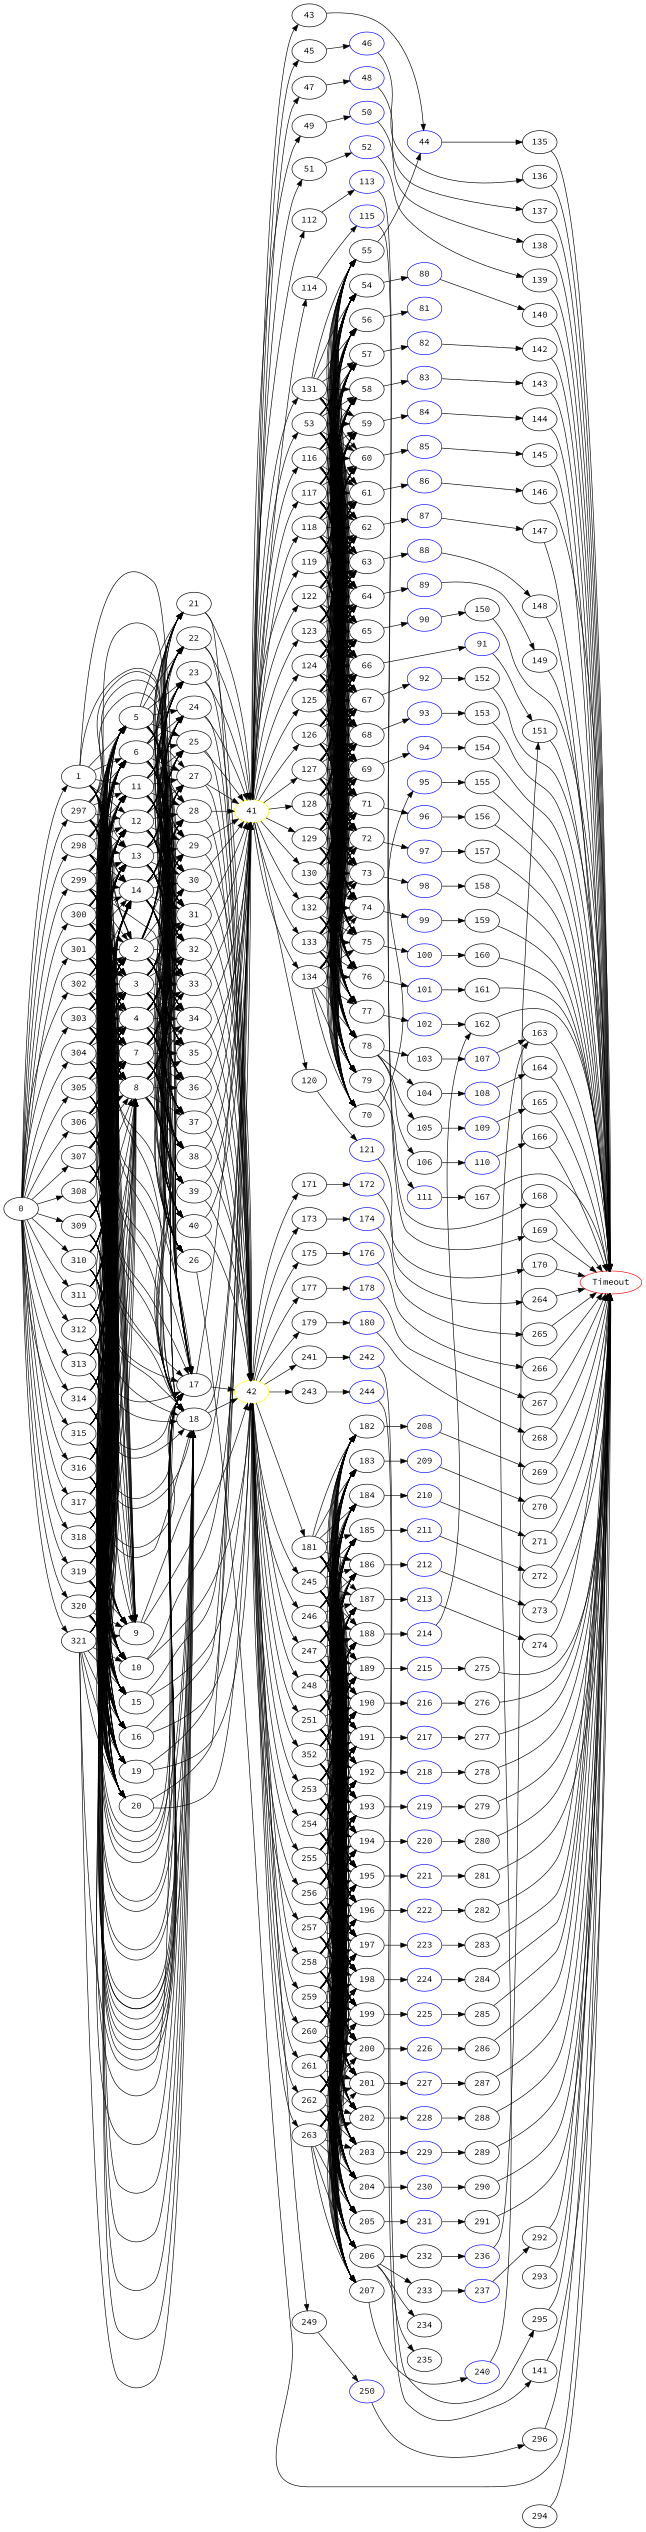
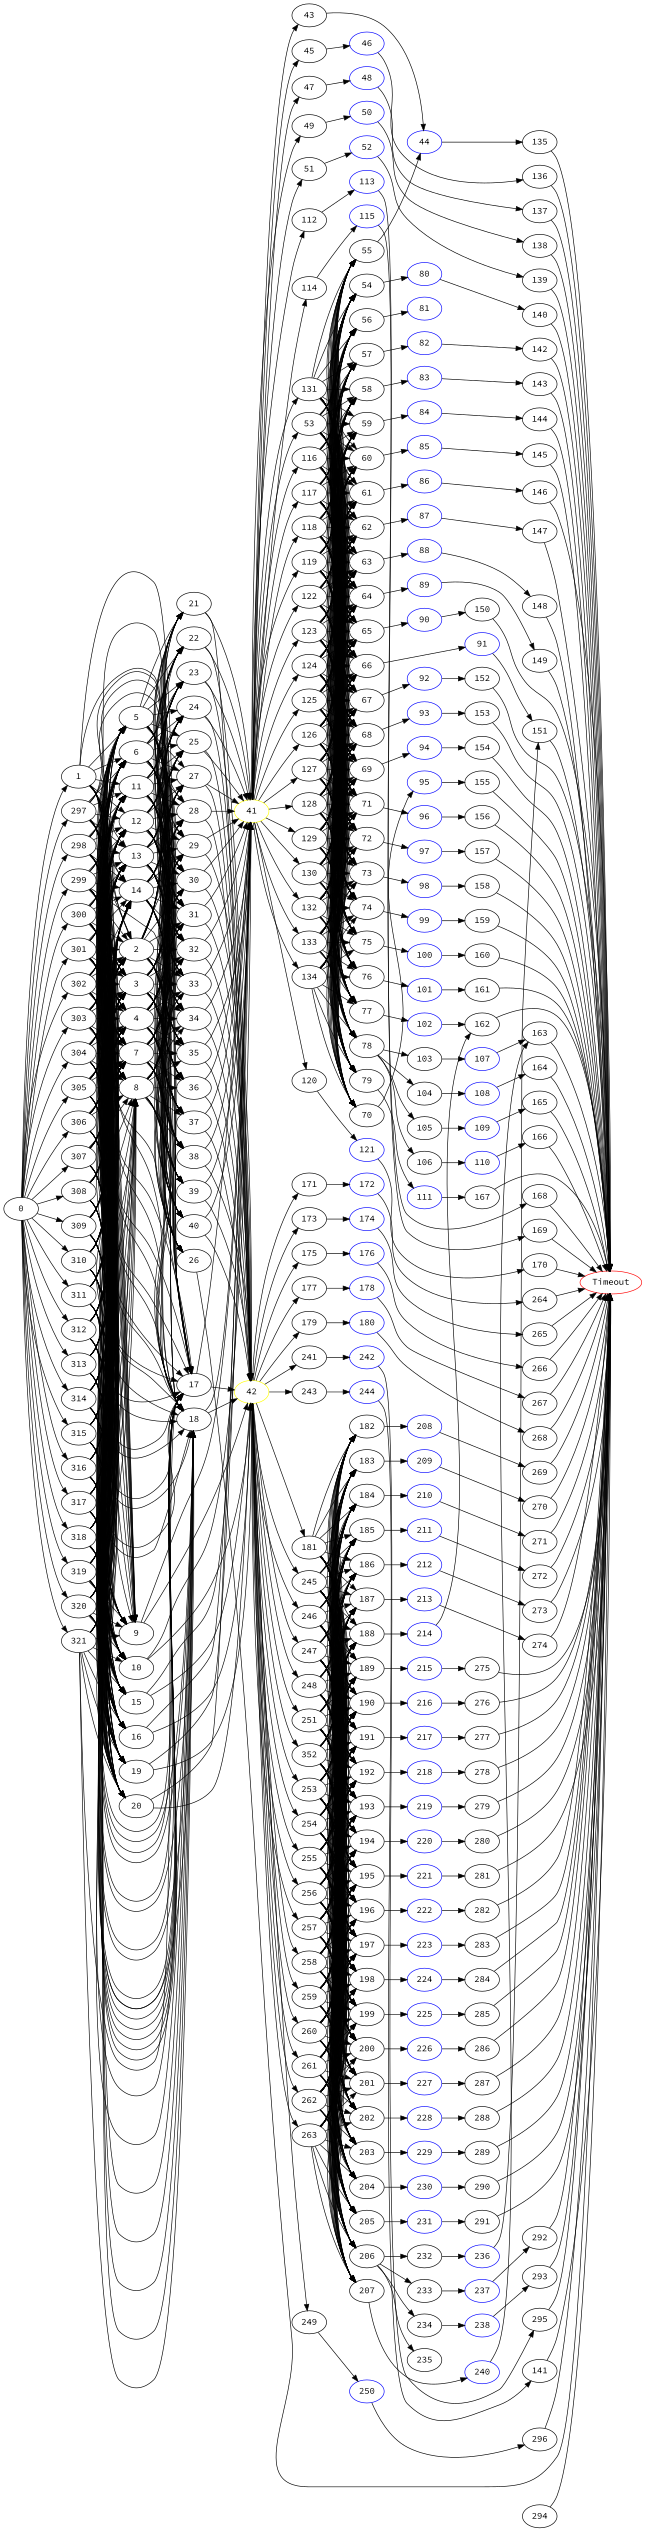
none -> (482, 2325)
